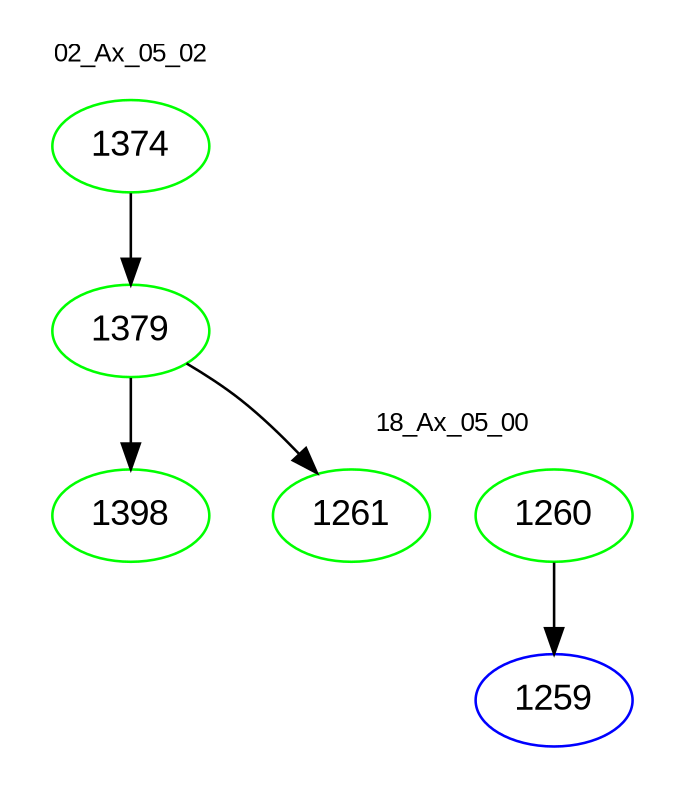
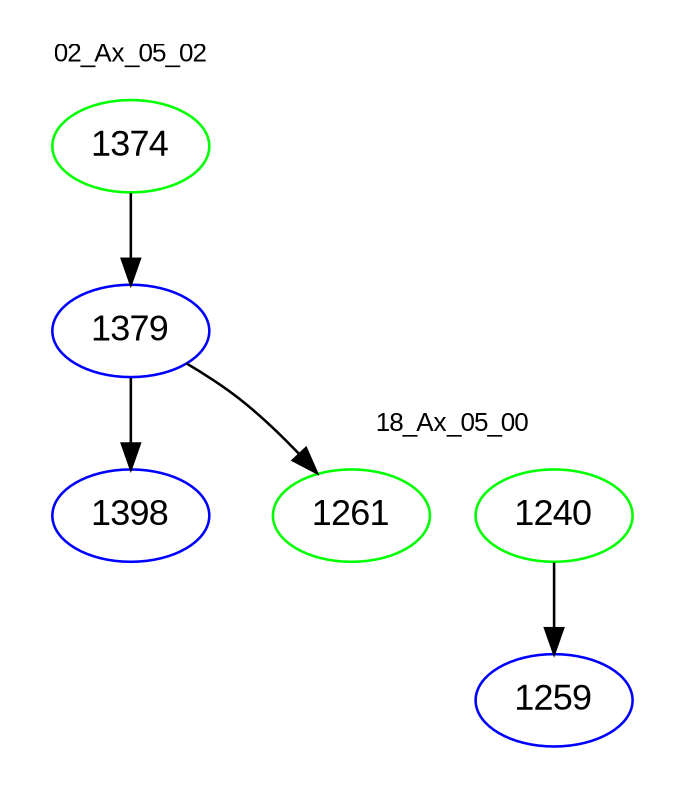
(131, 331) -> (131, 331)
(131, 516) -> (131, 516)
(554, 516) -> (554, 516)
